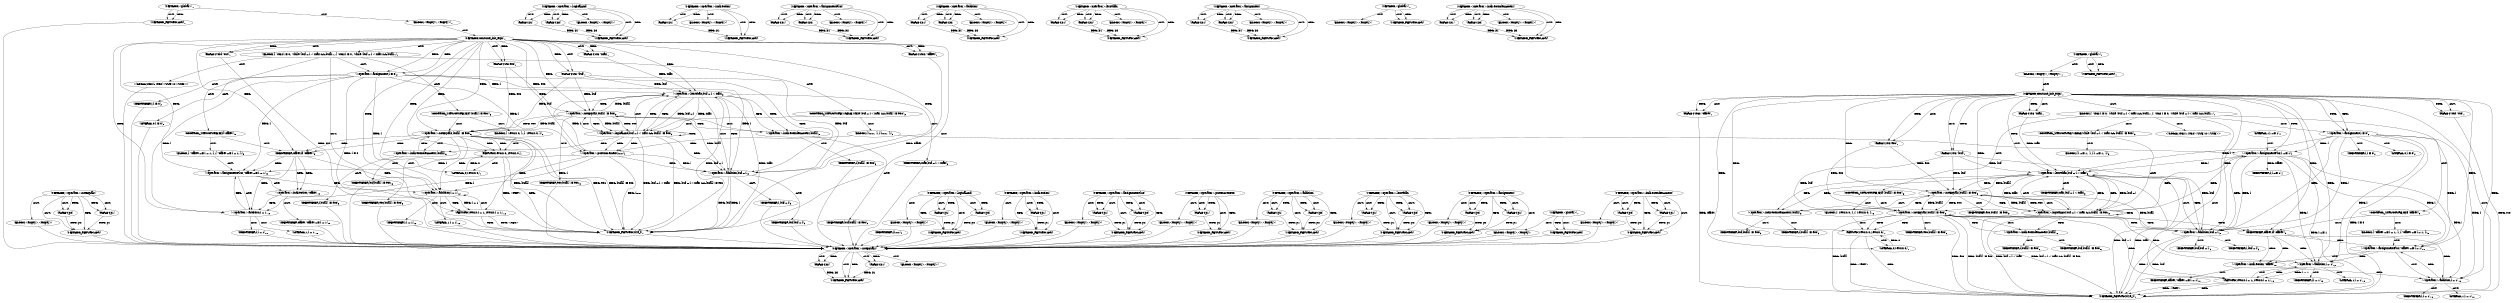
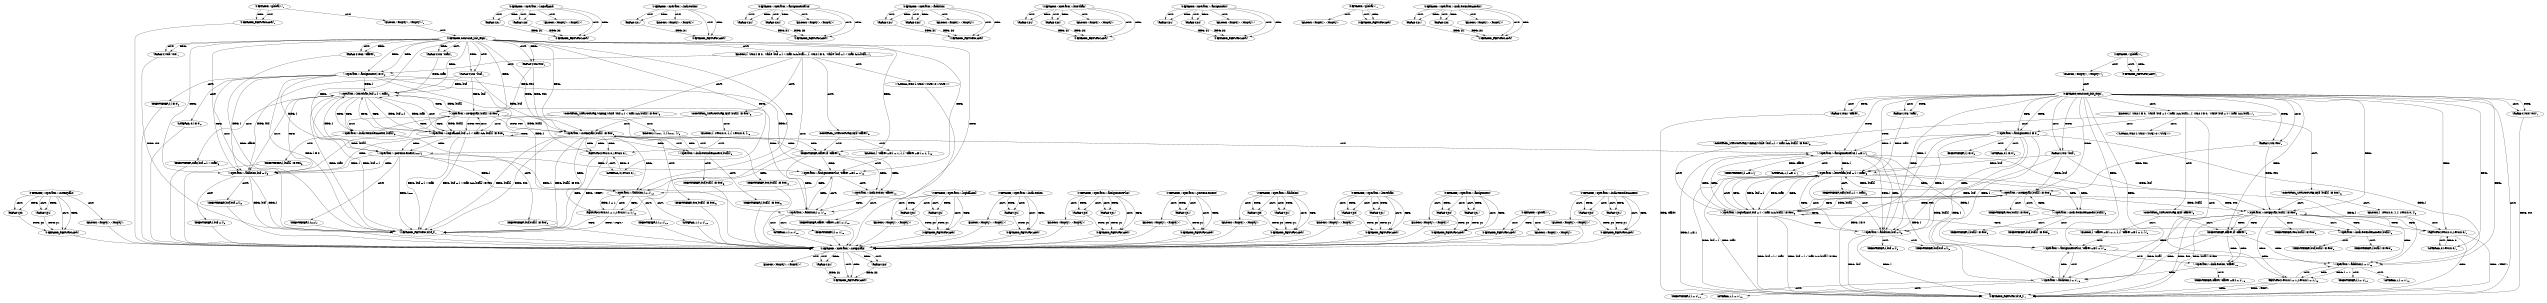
(2267, 143) -> (1814, 163)
(2087, 154) -> none
none -> (360, 193)
